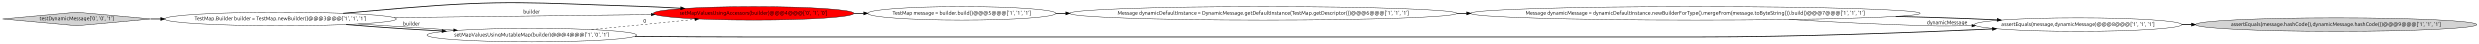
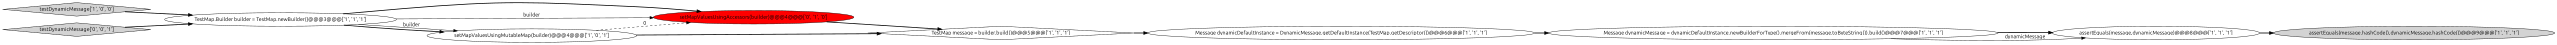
none -> (77, 9)
(962, 13) -> (1001, 33)
(1314, 37) -> (757, 34)
